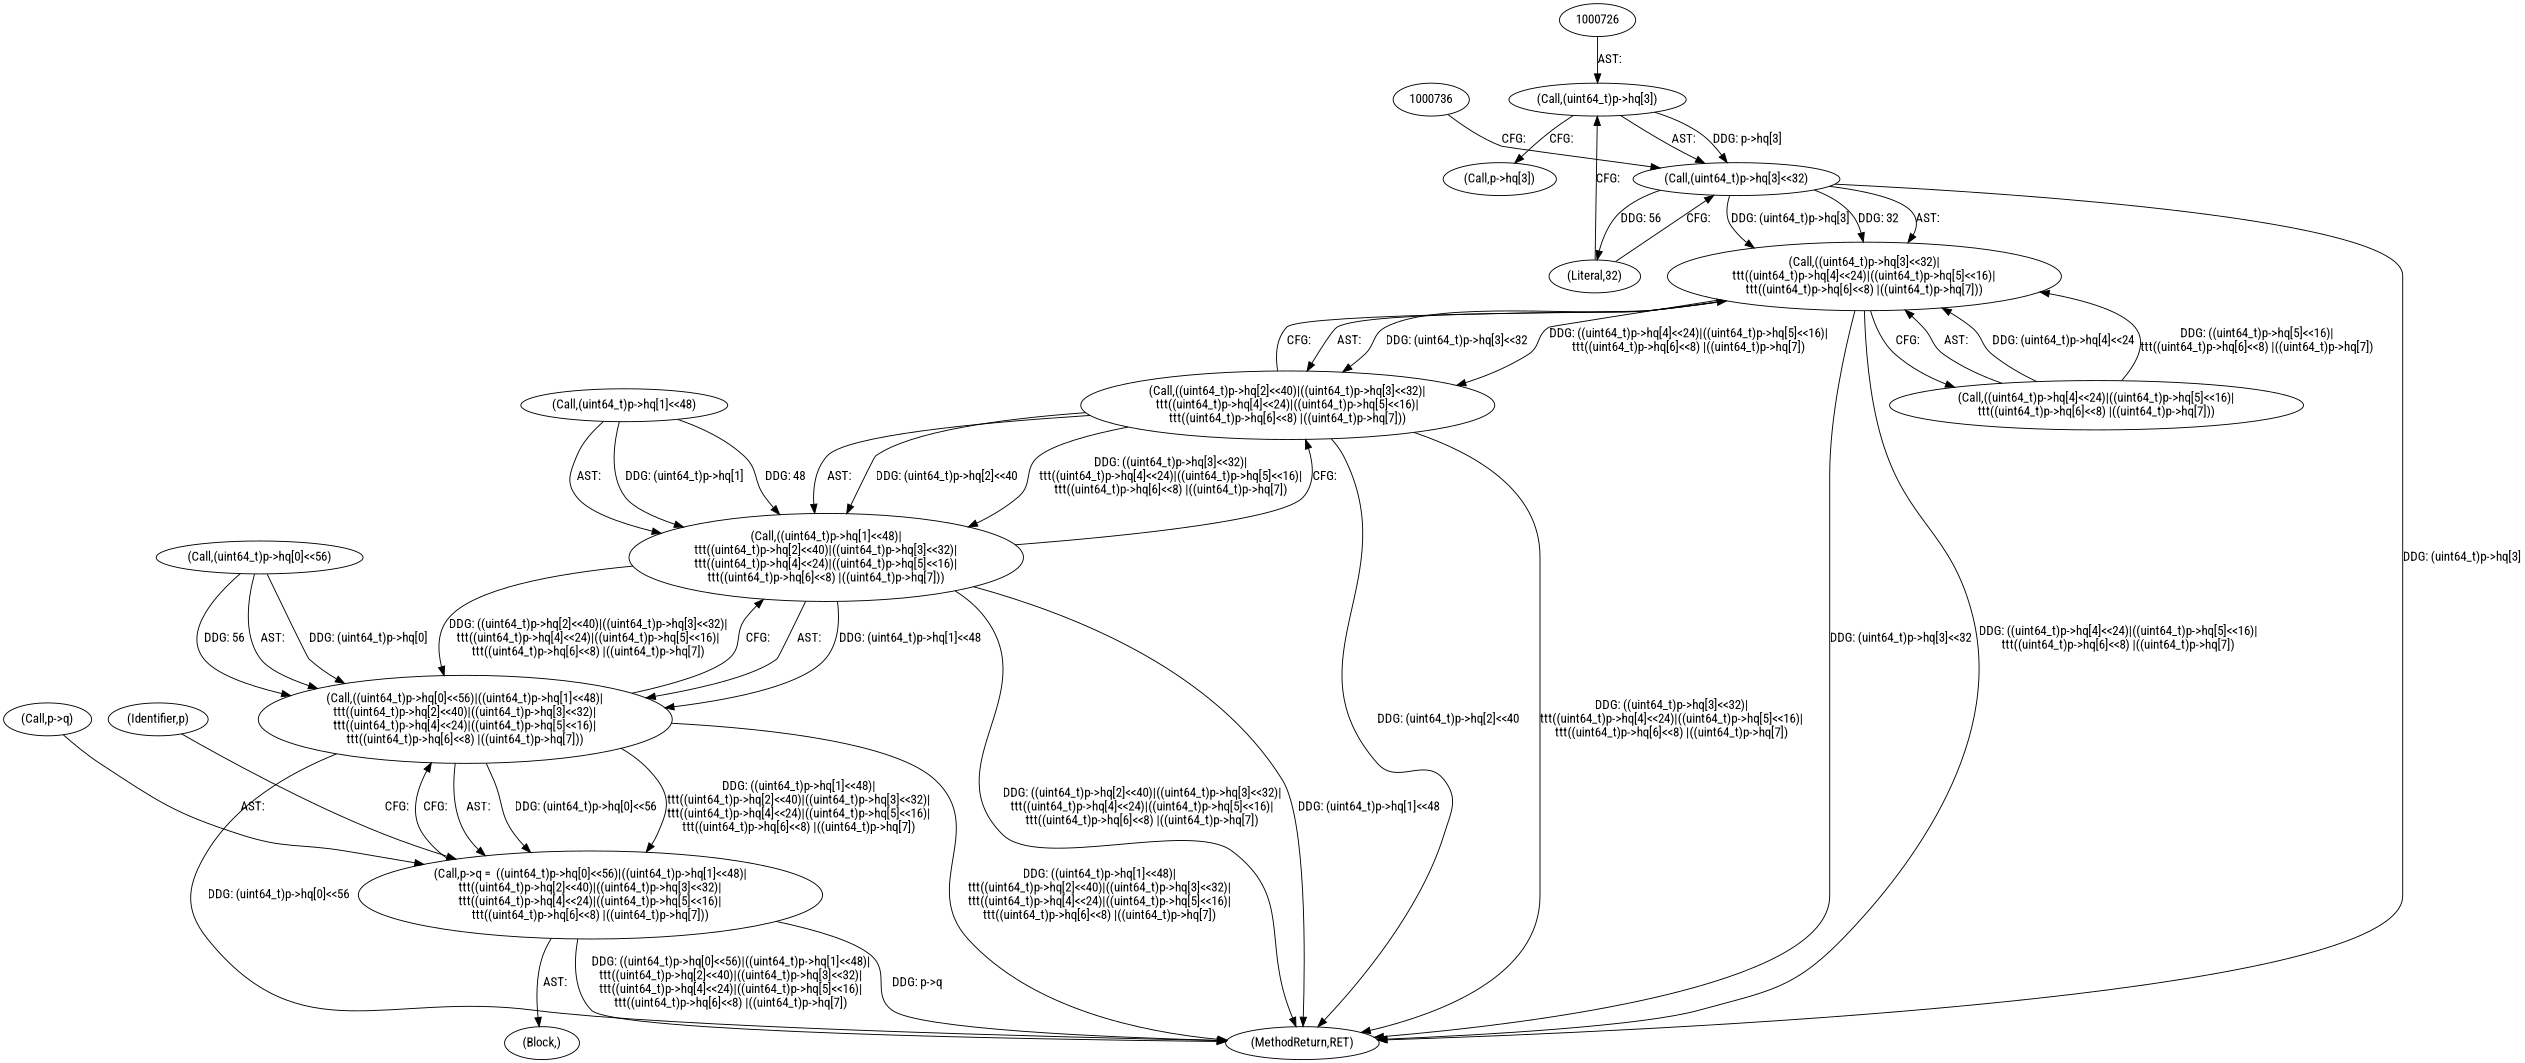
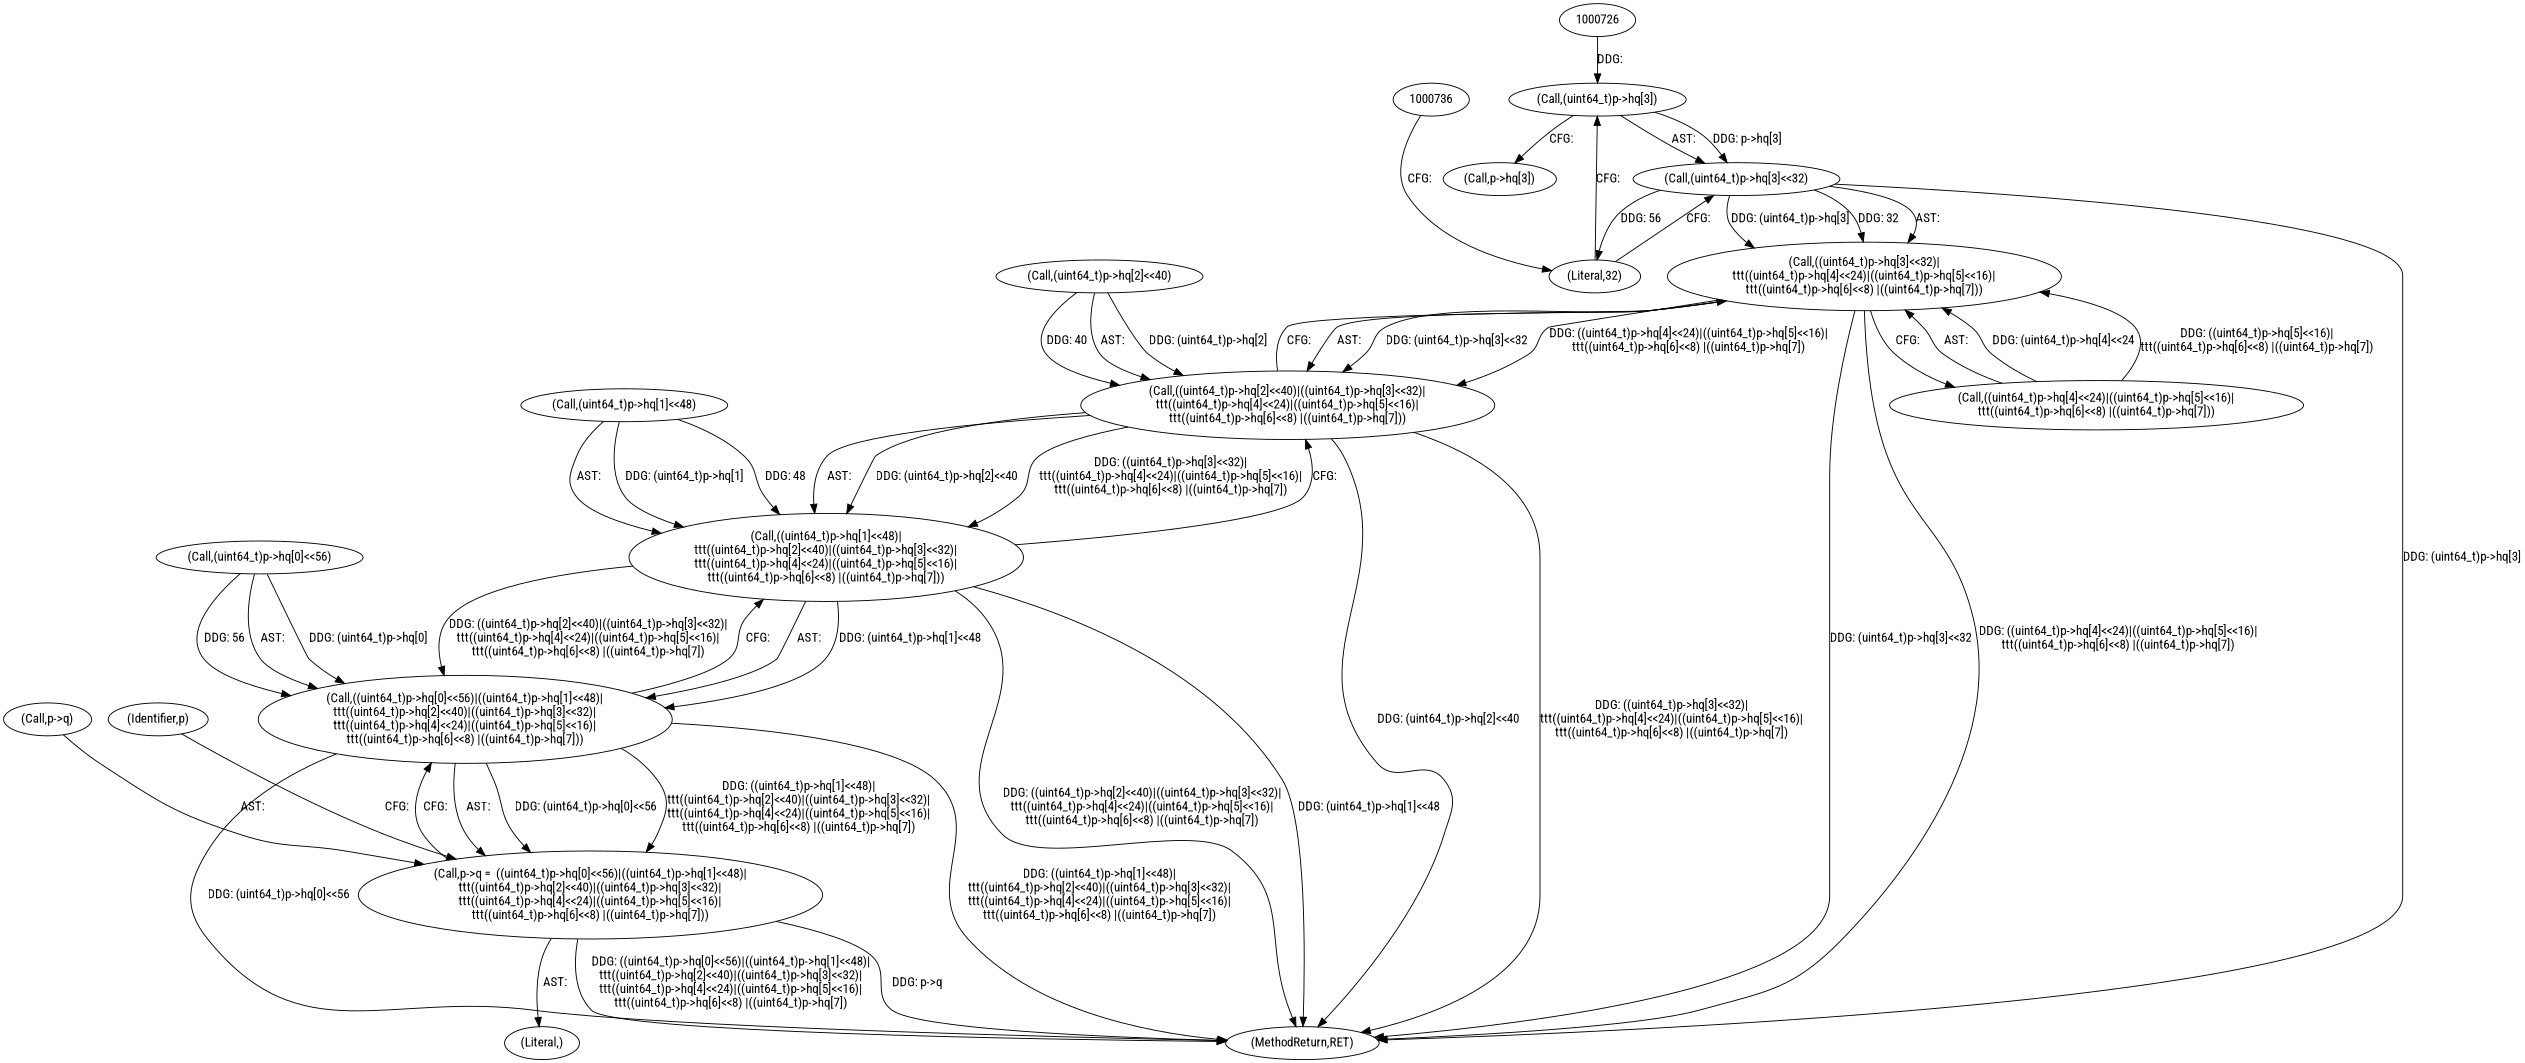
(1611, 60) -> (1611, 60)
(1545, 152) -> (1432, 222)
none -> (1099, 276)
(542, 1043) -> (542, 1043)
